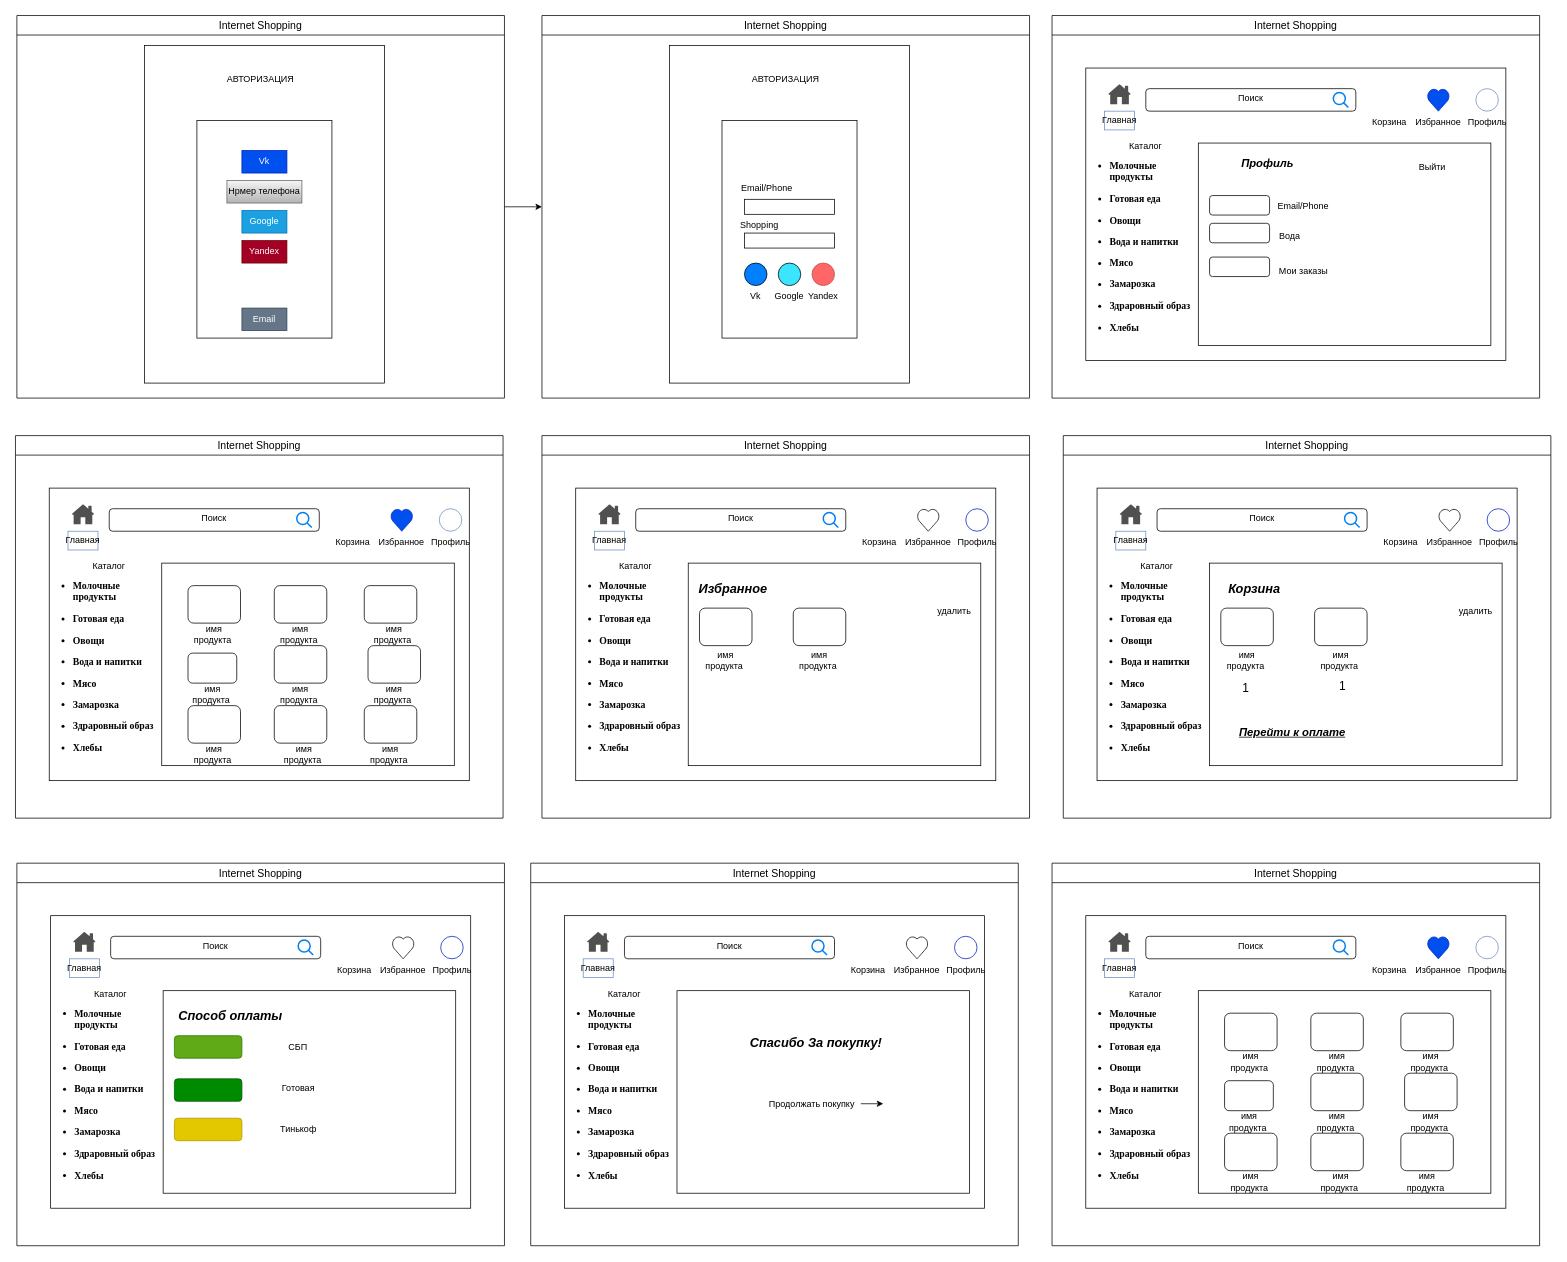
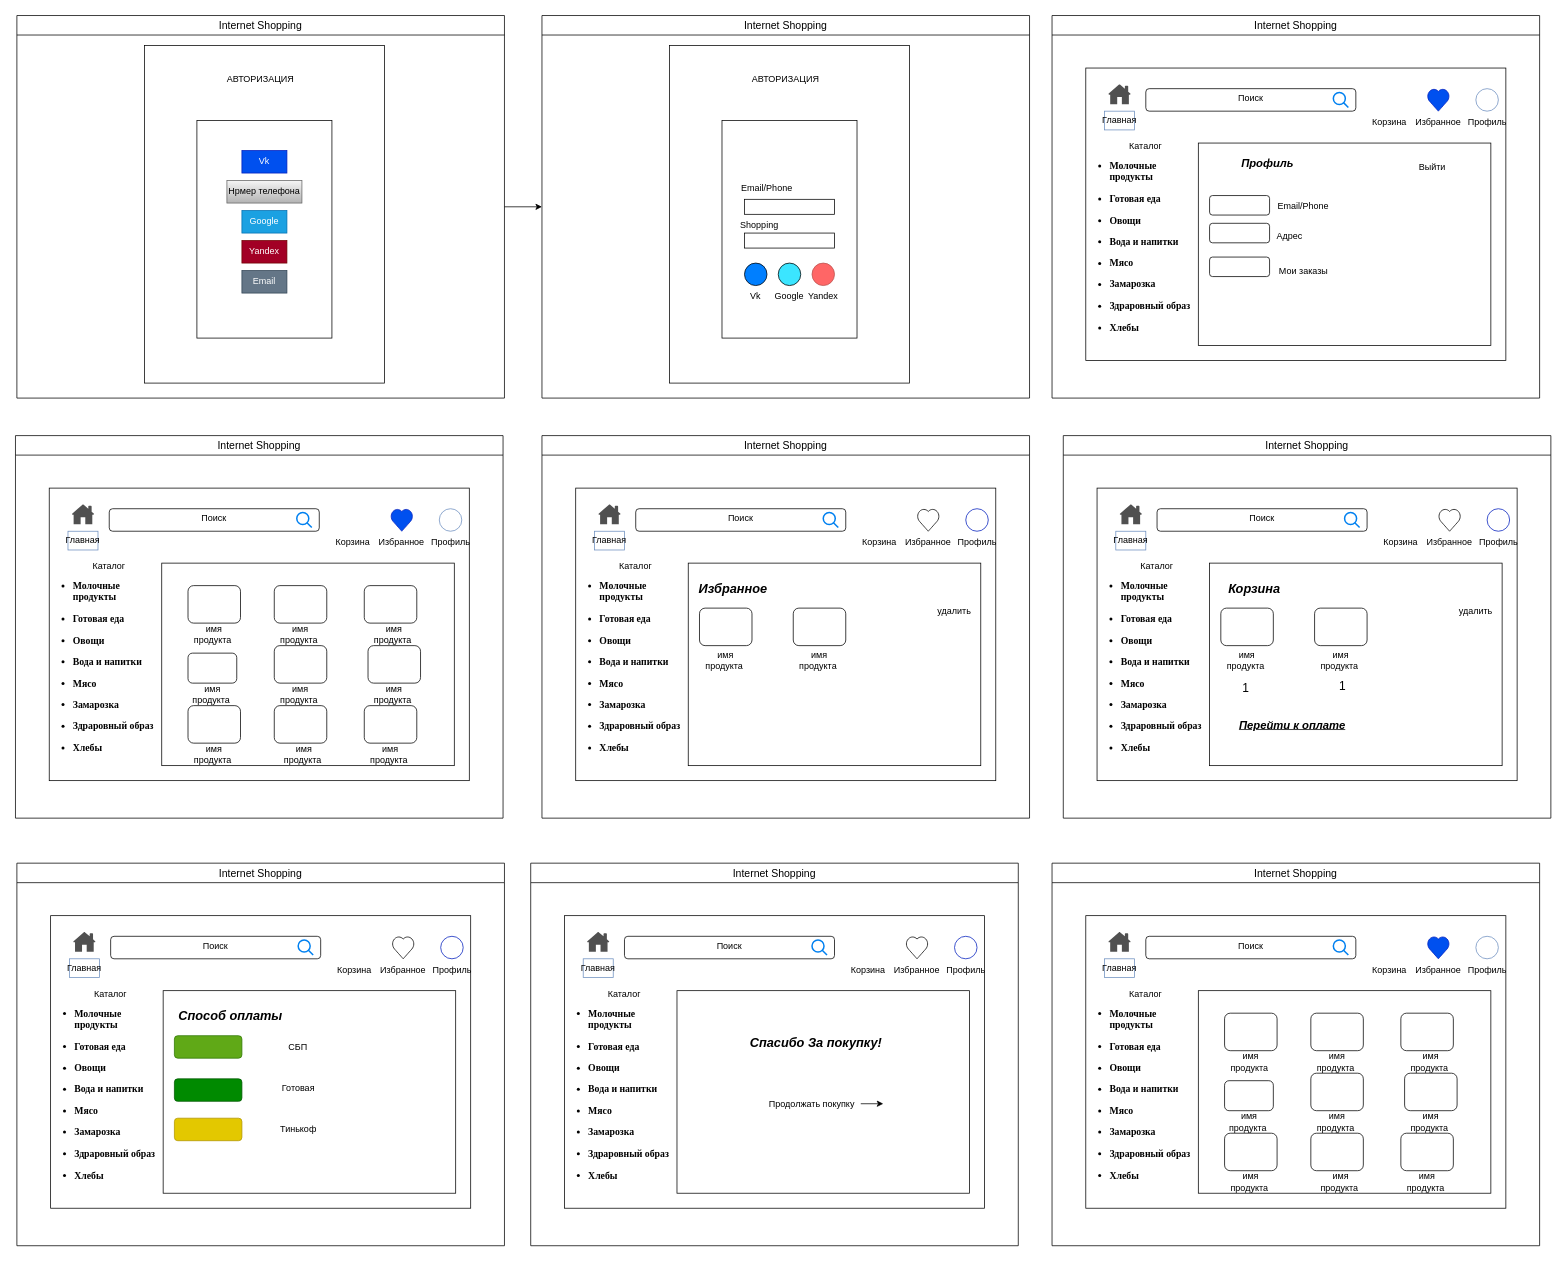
(1290, 237) -> (1290, 237)
(264, 319) -> (264, 282)
(1292, 732) -> (1292, 724)
